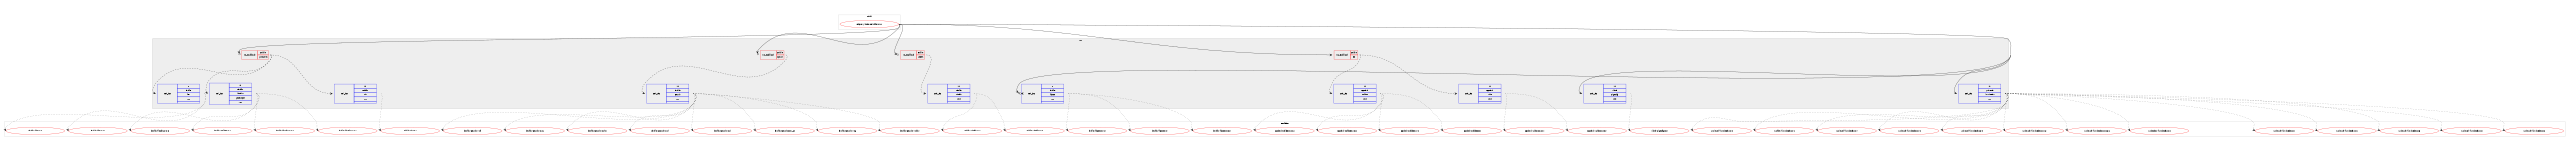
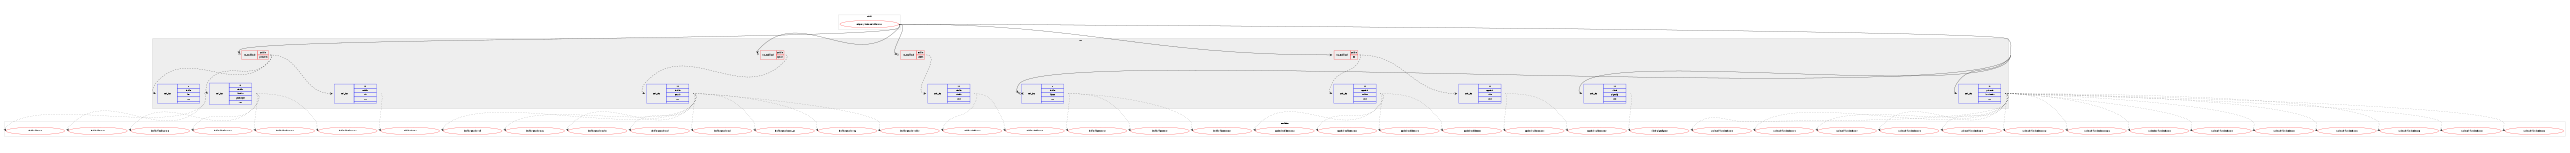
(223, 131) -> (223, 131)
(1785, 131) -> (1785, 131)
none -> (2222, 131)
